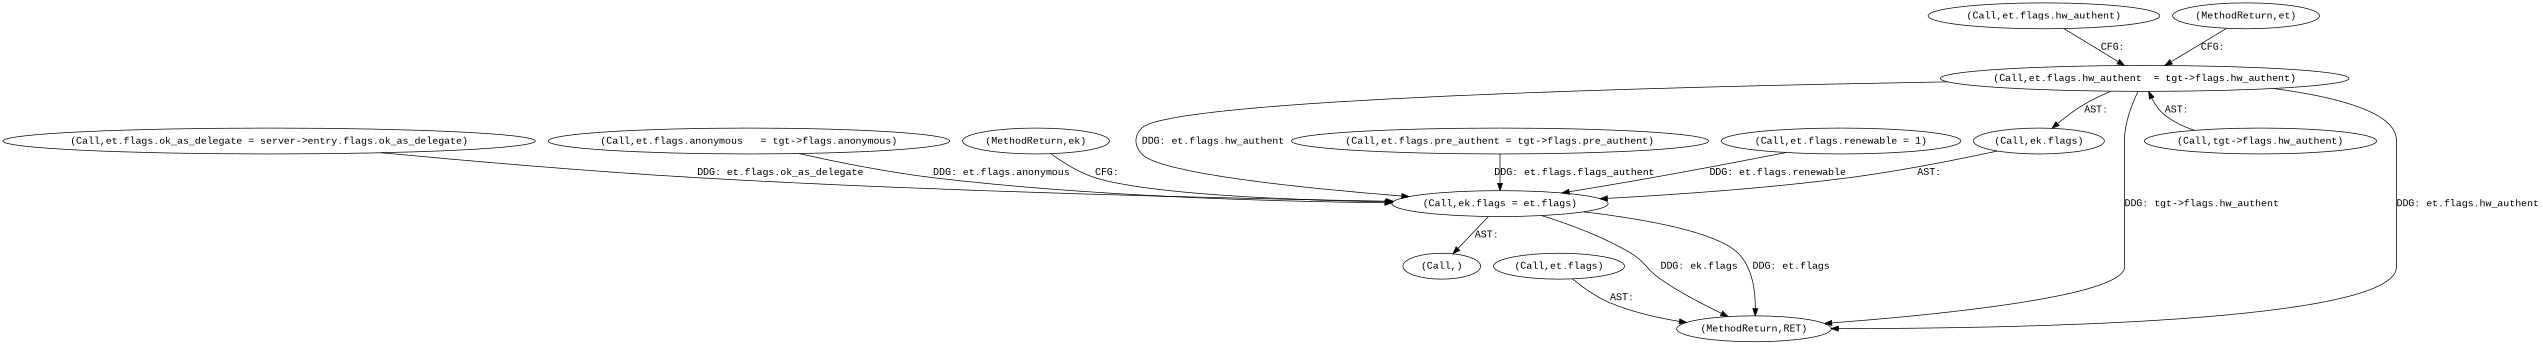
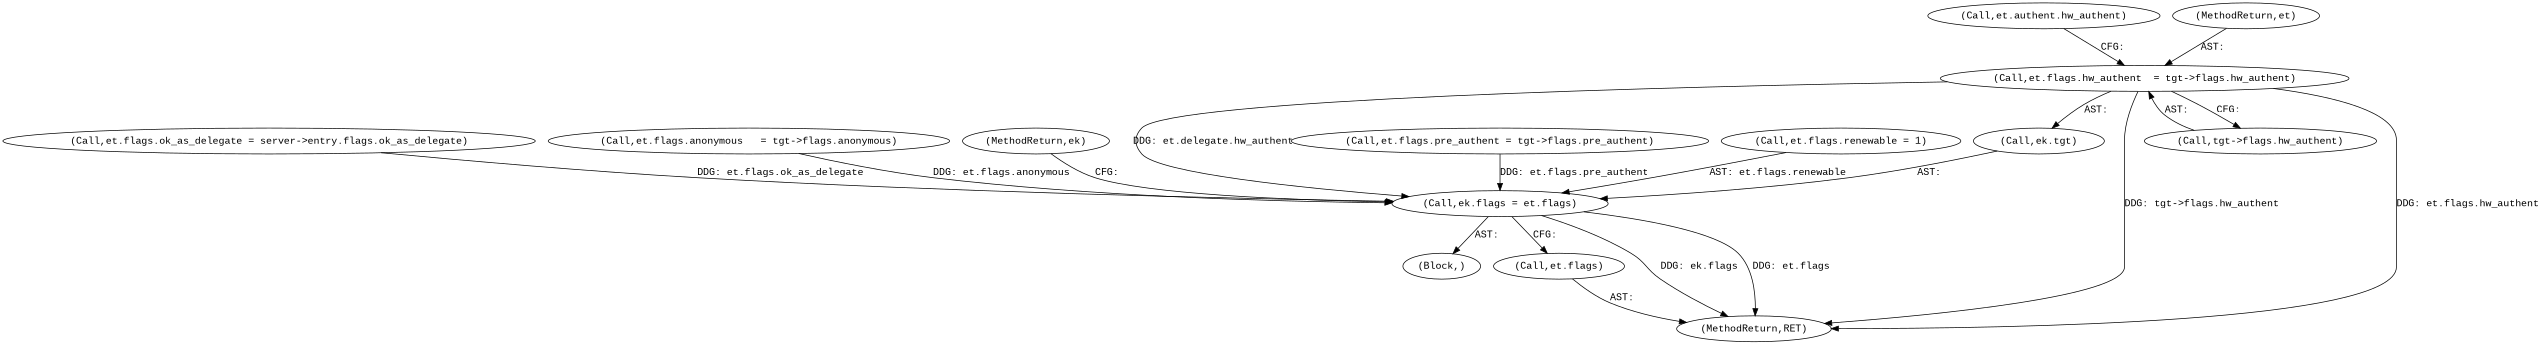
(2044, 16) -> (2044, 16)
(2216, 47) -> (2216, 47)
none -> (2203, 107)
(1213, 141) -> (1213, 141)
(2039, 141) -> (2039, 141)
(1575, 172) -> (1575, 172)
(1778, 172) -> (1778, 172)
none -> (1527, 232)
(1442, 266) -> (1442, 266)
